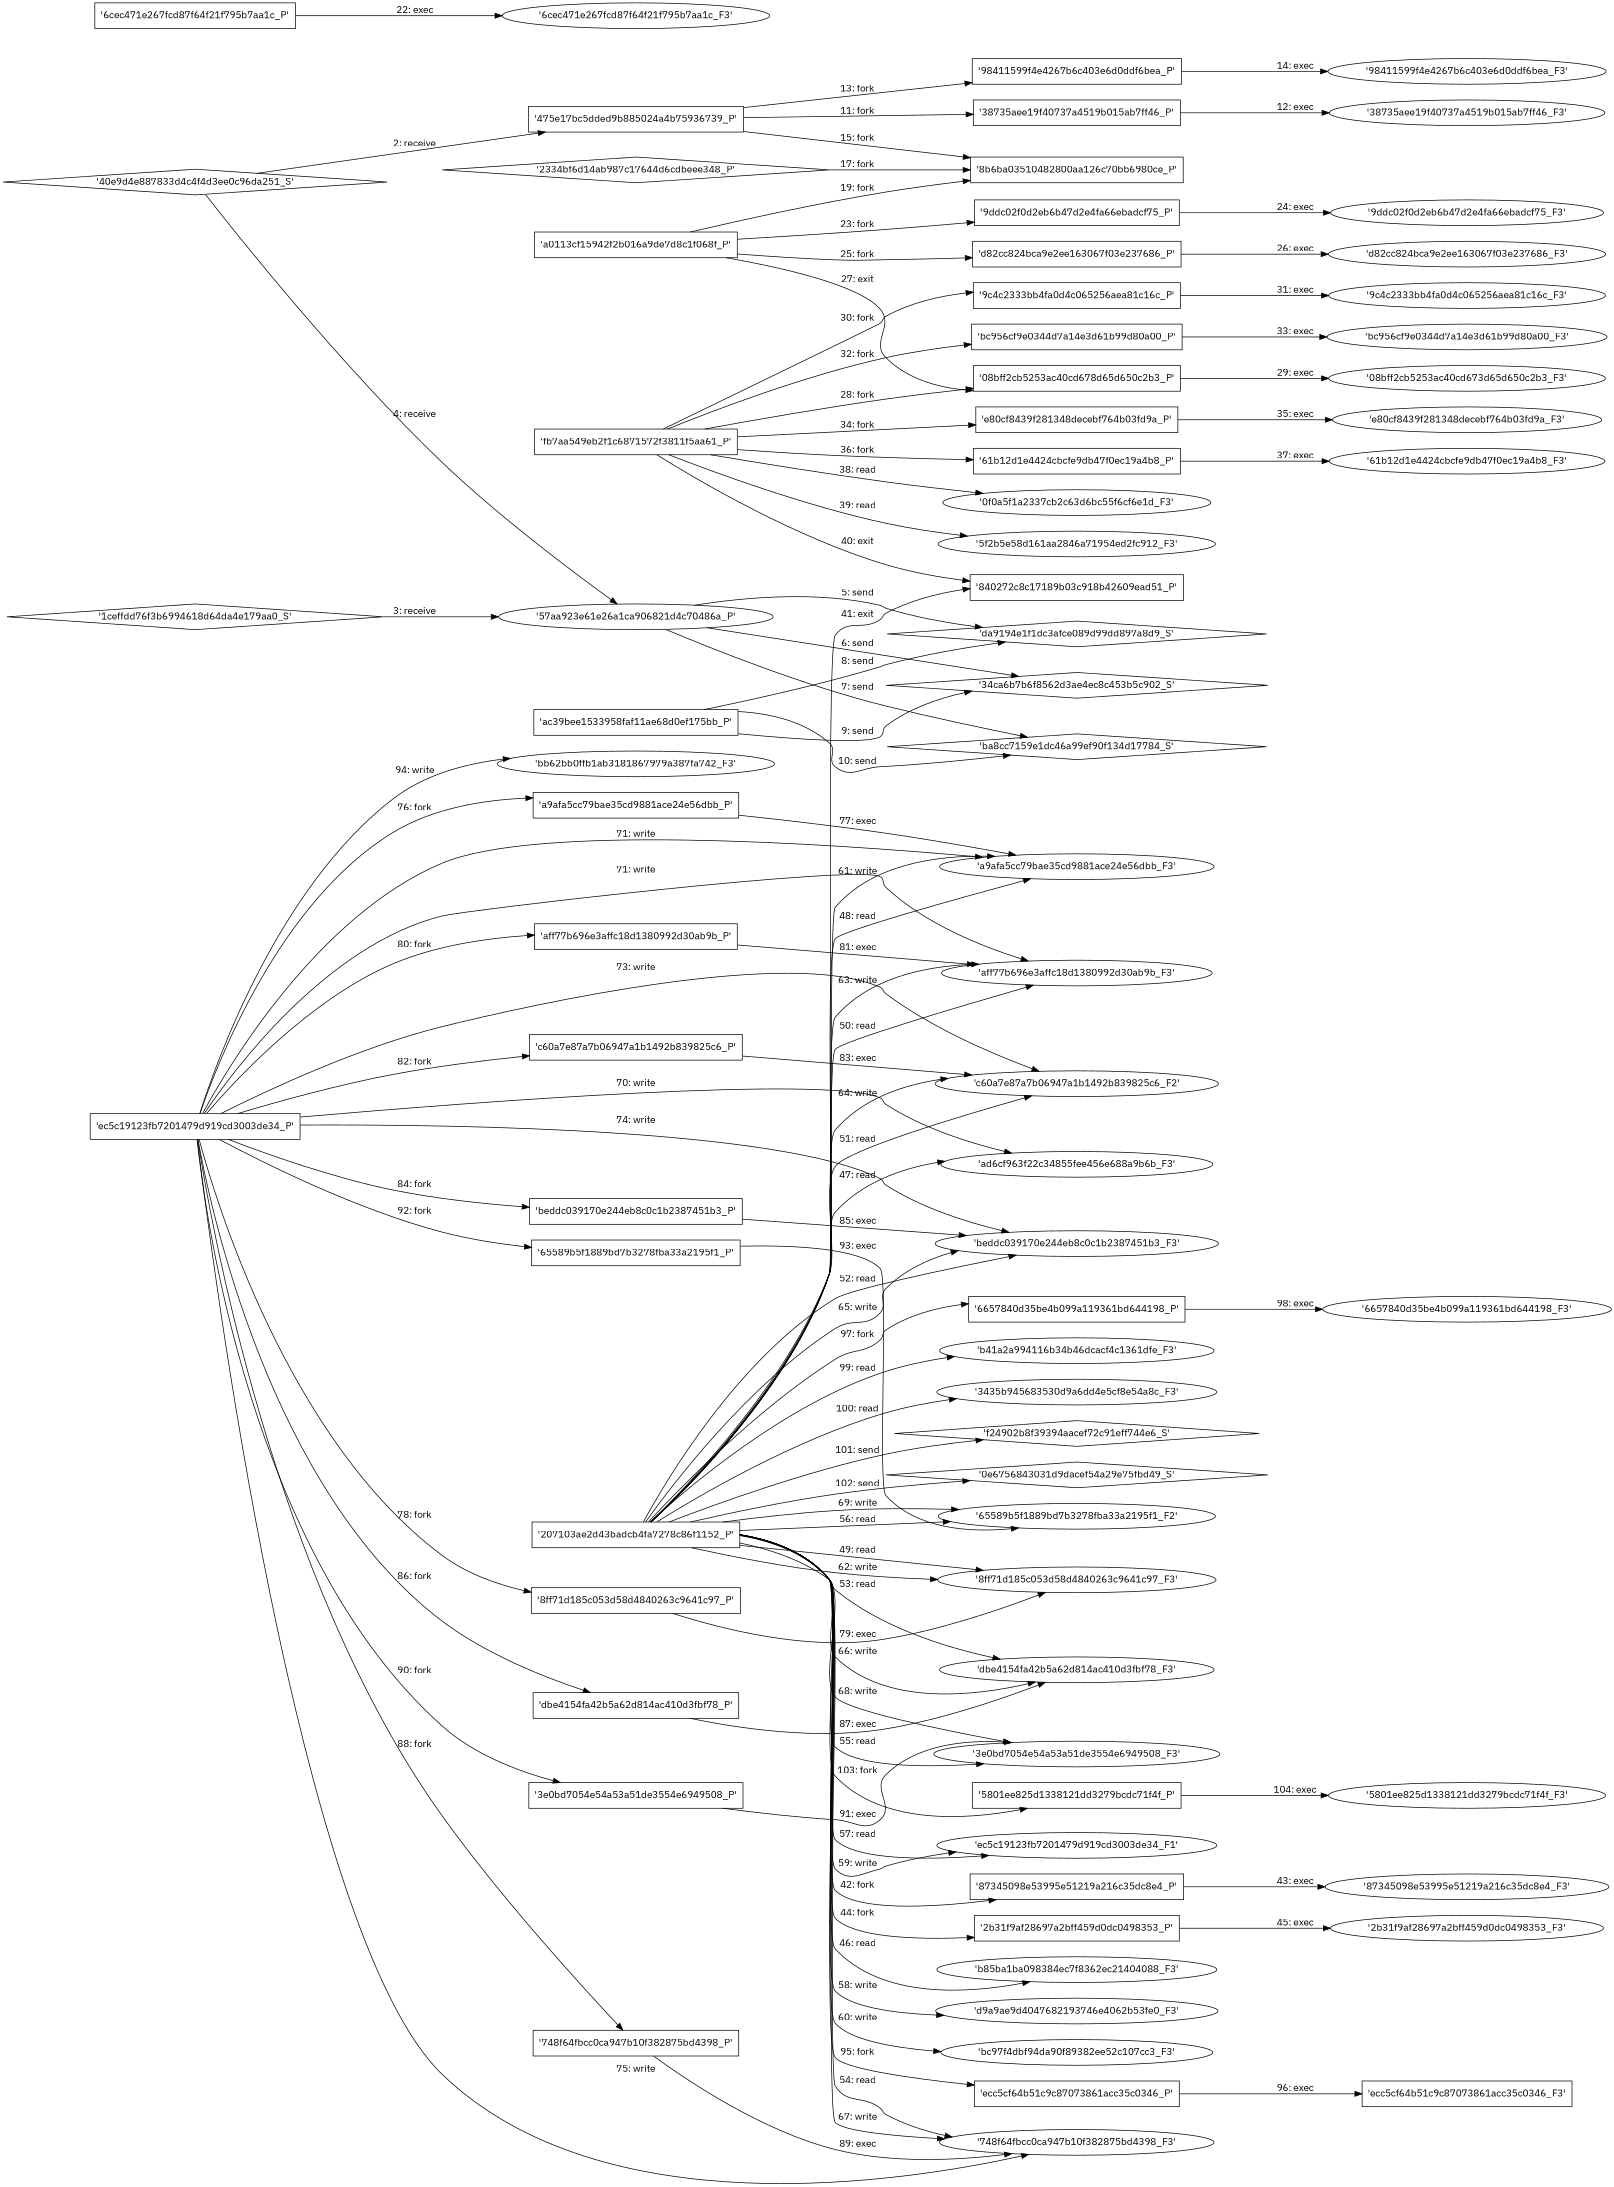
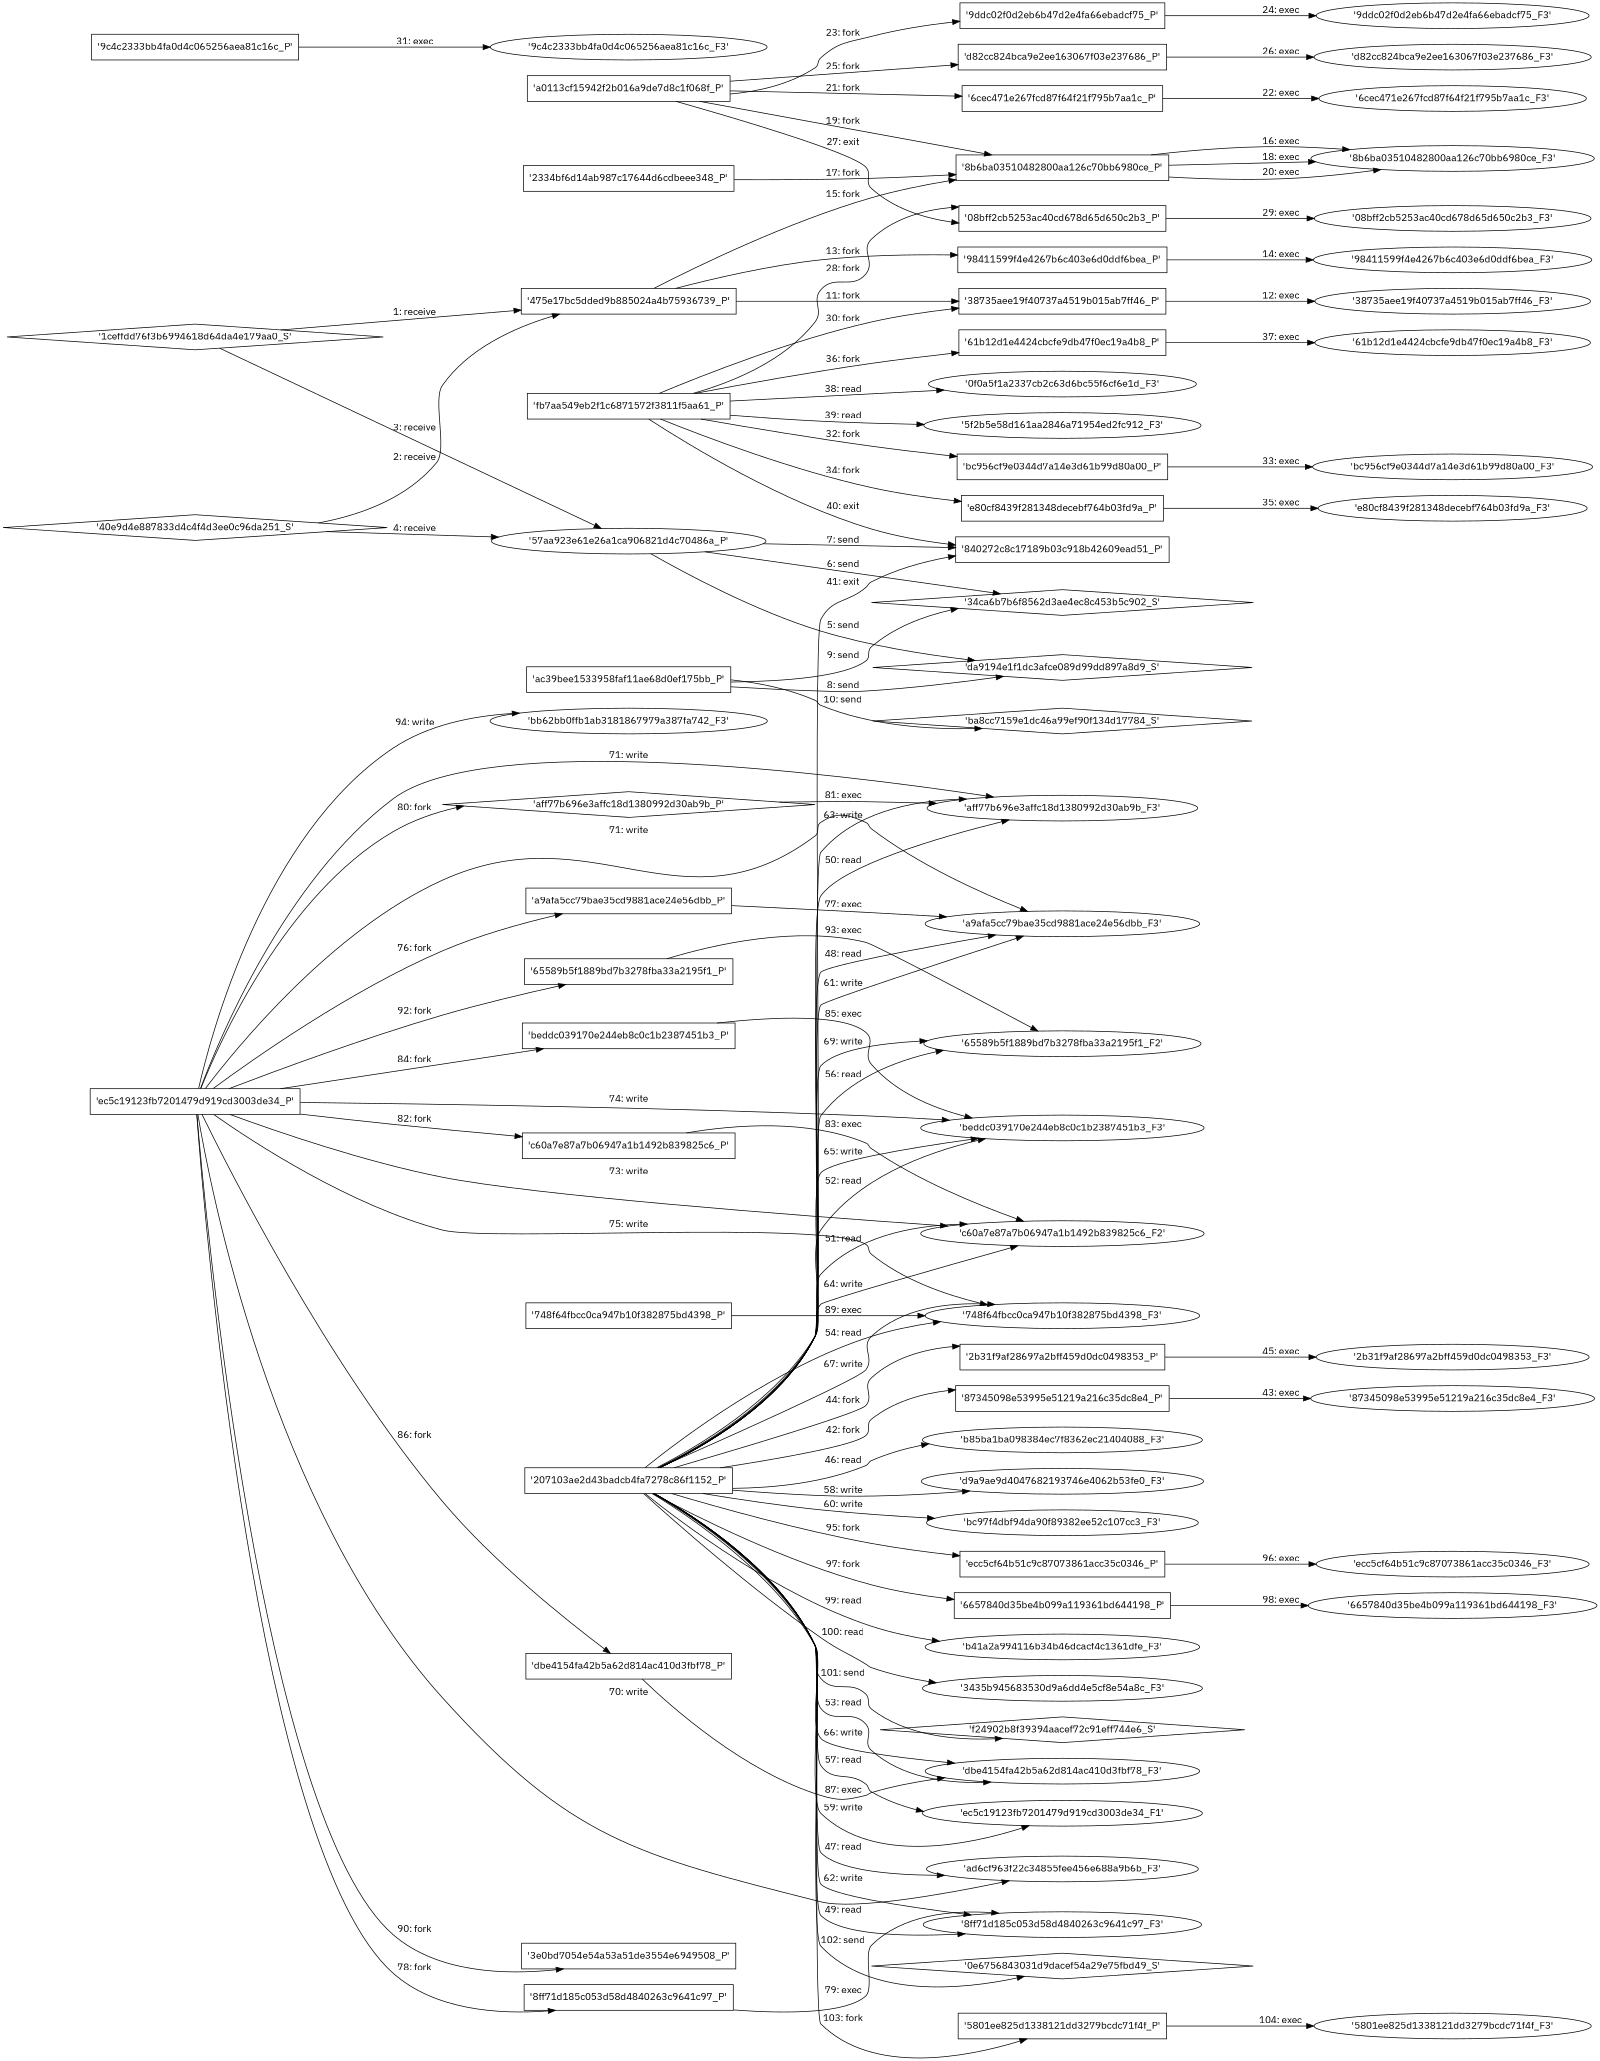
none -> (843, 93)
none -> (1453, 158)
(636, 170) -> (629, 178)
none -> (397, 320)
(814, 356) -> (810, 338)
(1467, 378) -> (1453, 218)
(840, 693) -> (856, 546)
(636, 937) -> (629, 805)
(333, 1619) -> none
(1077, 1754) -> none
(1467, 2094) -> (1453, 1564)
